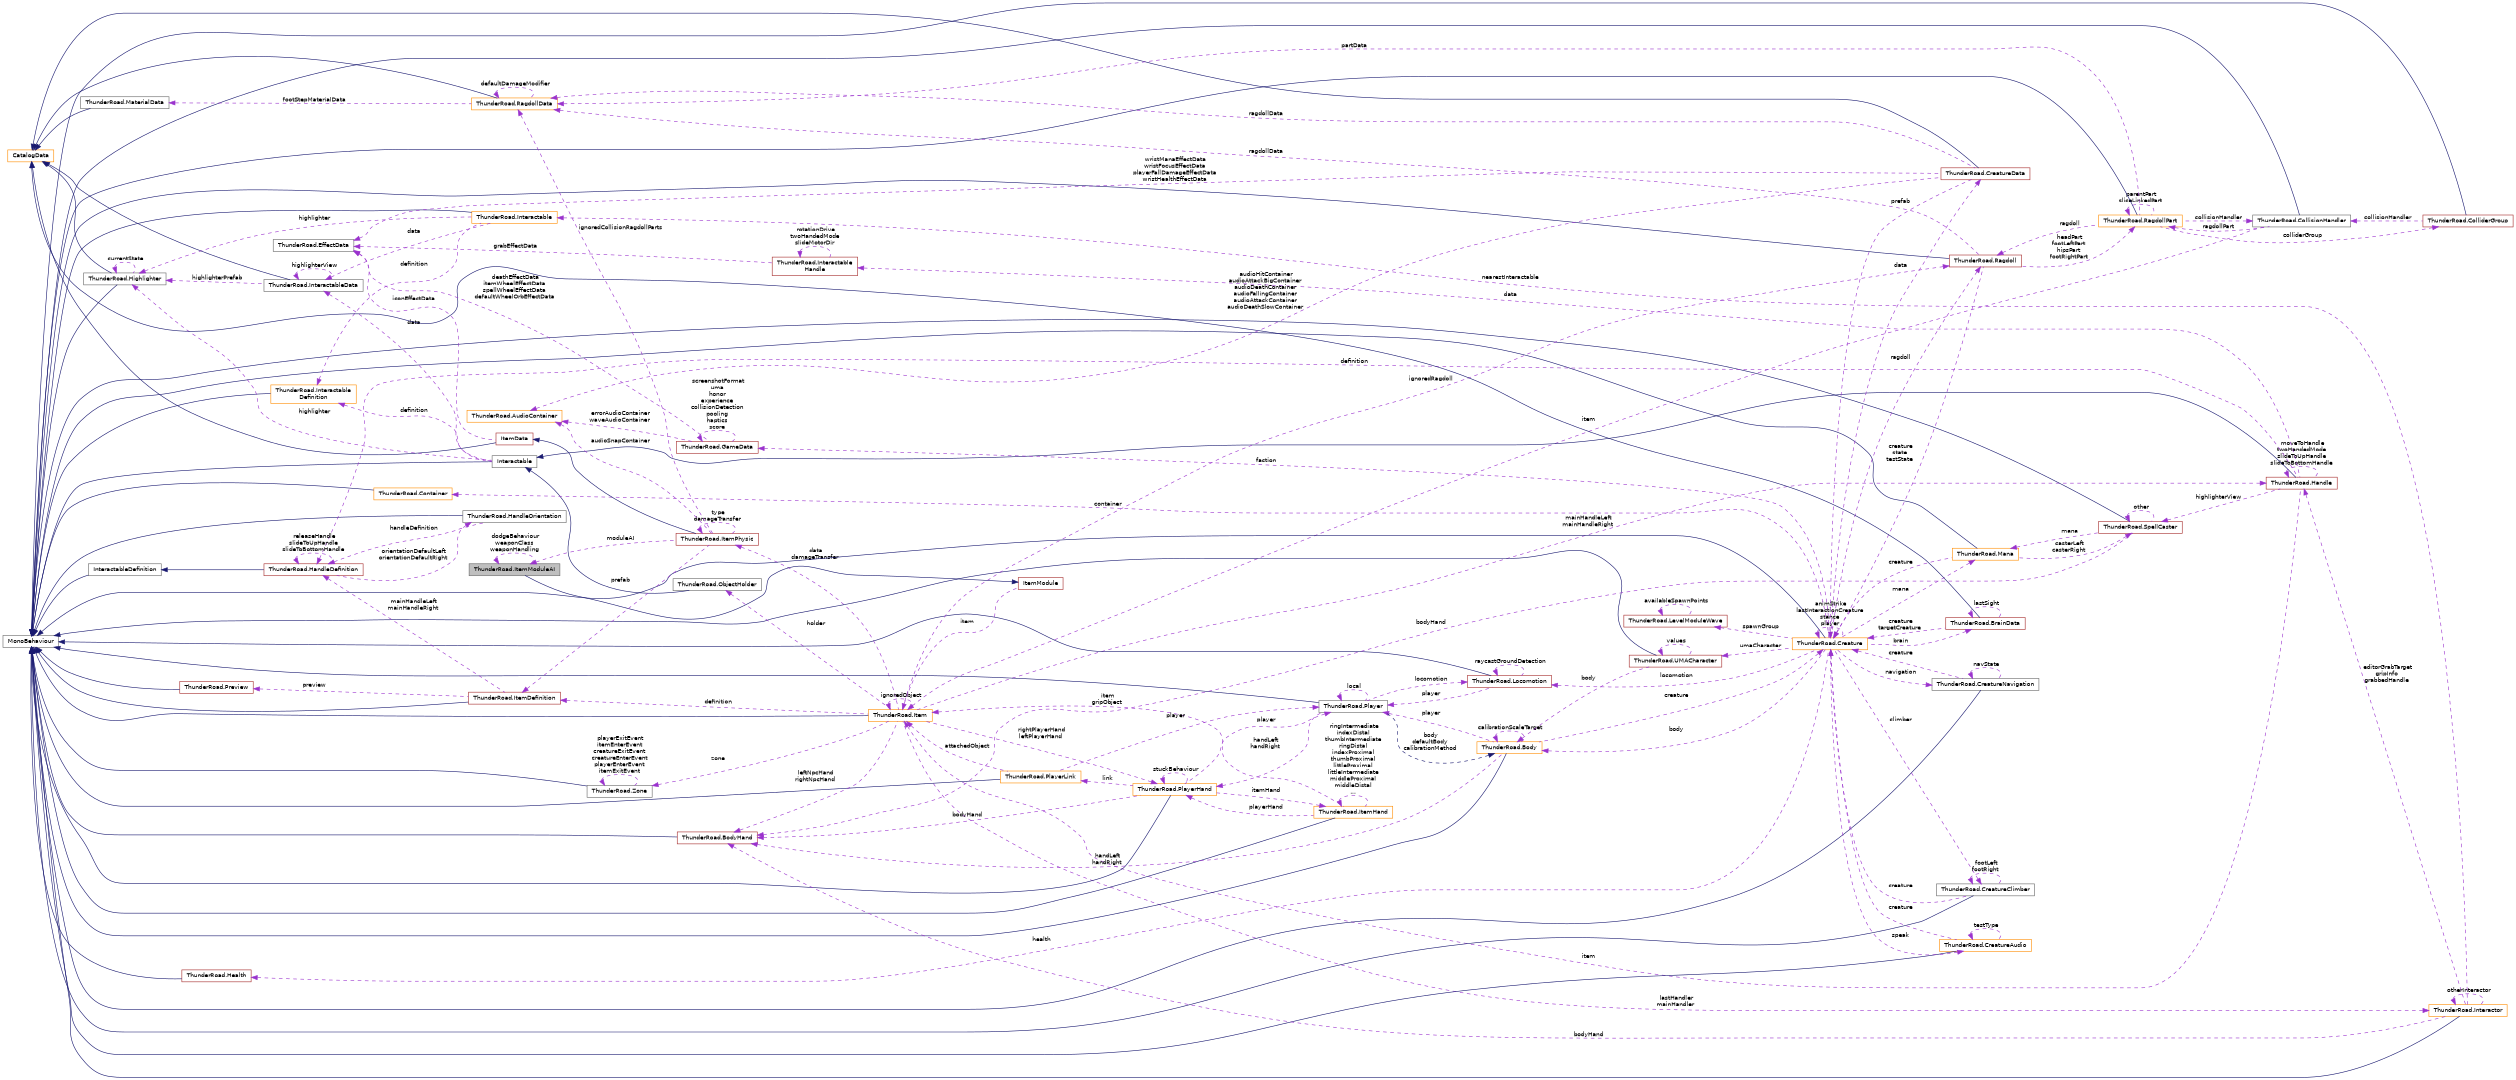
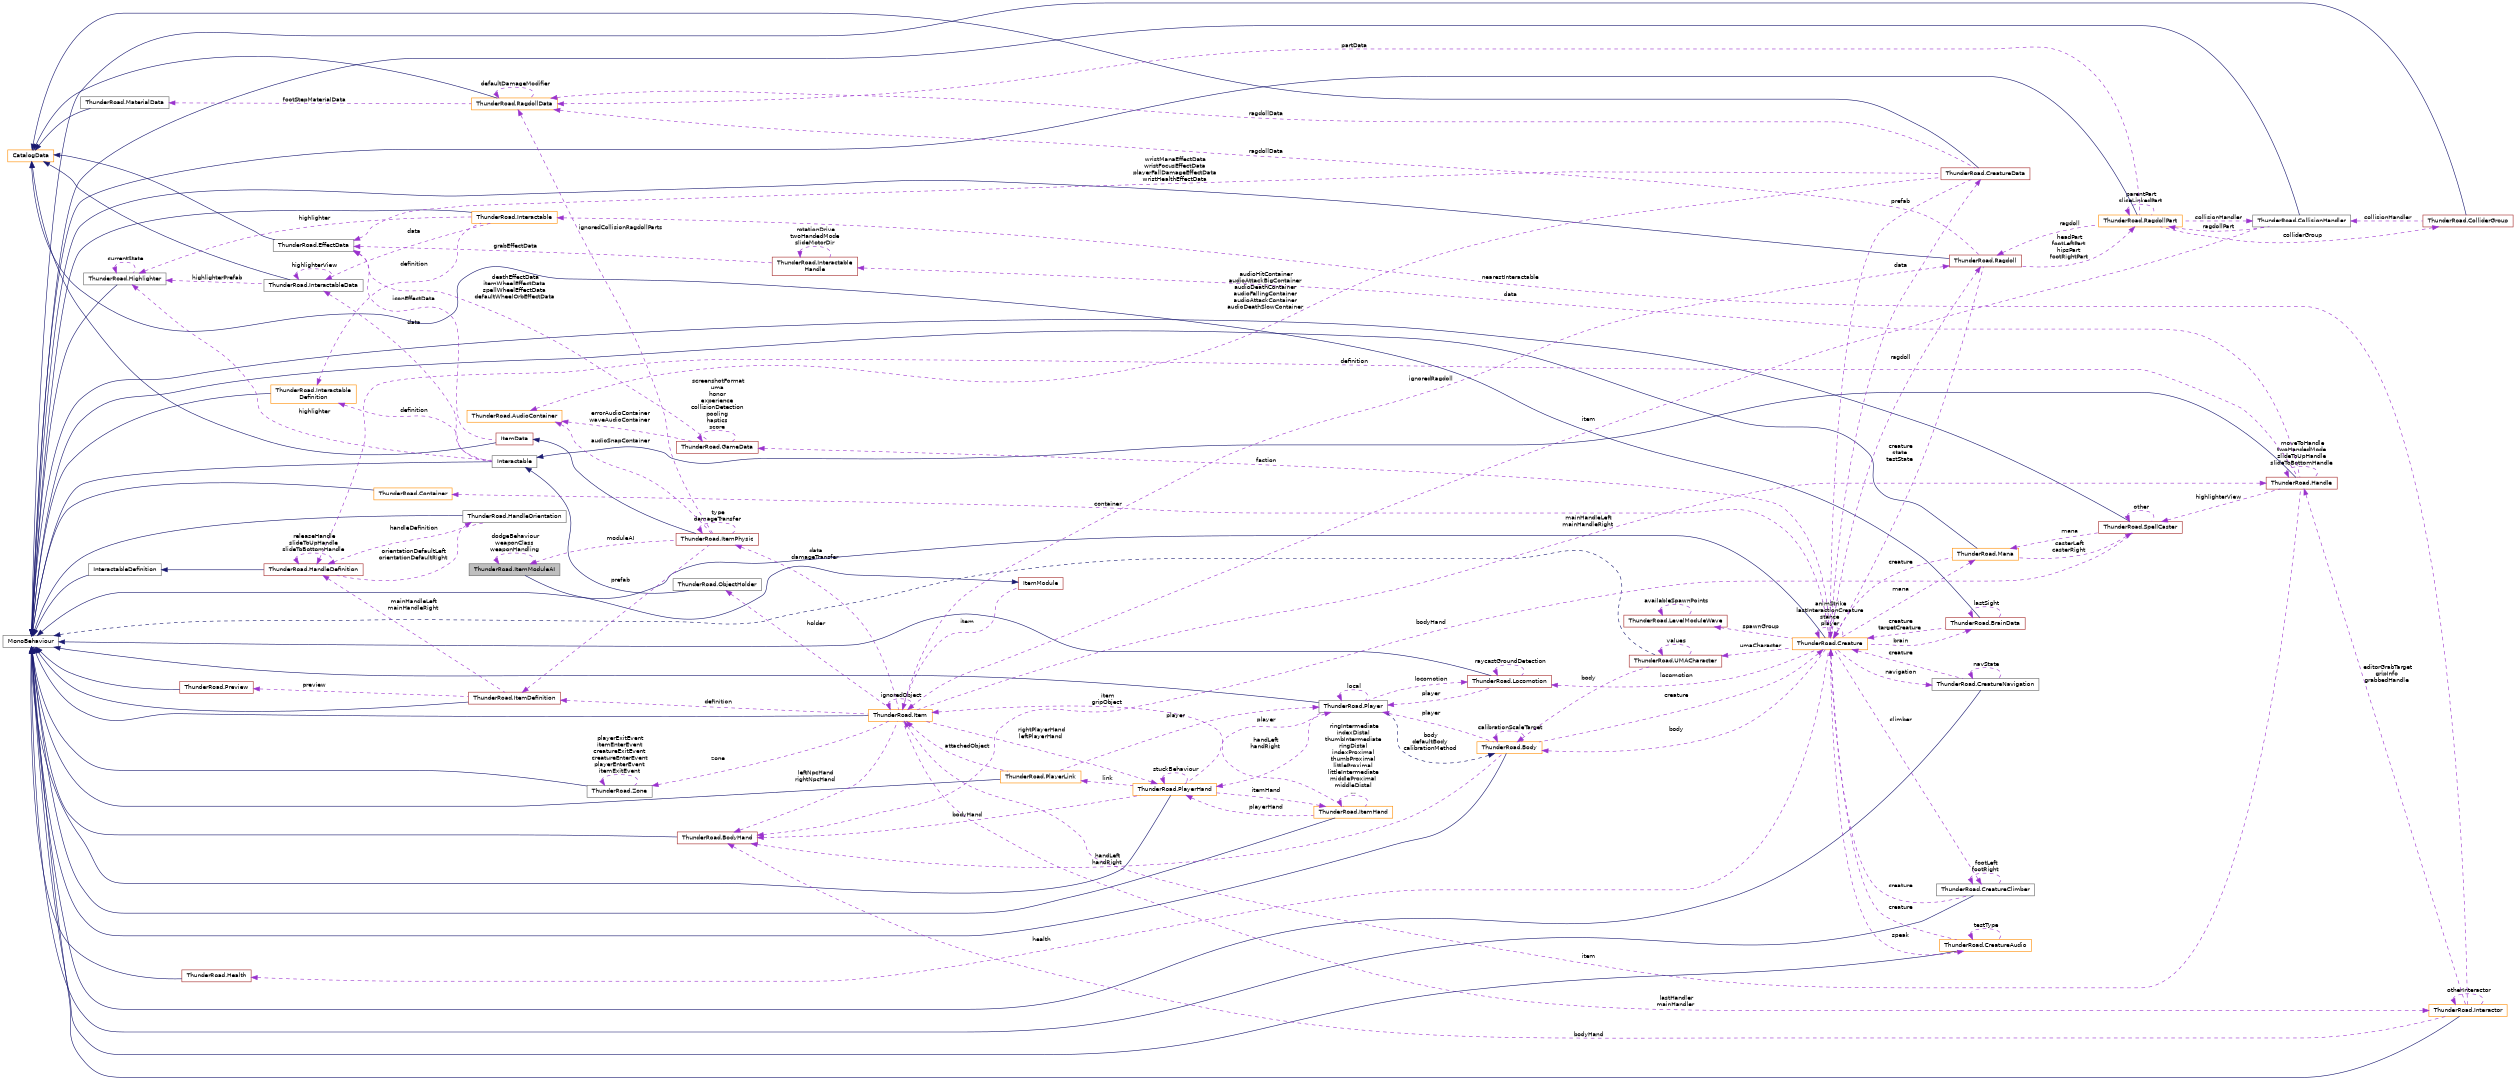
(75, 225) -> (171, 189)
(894, 594) -> (894, 594)
